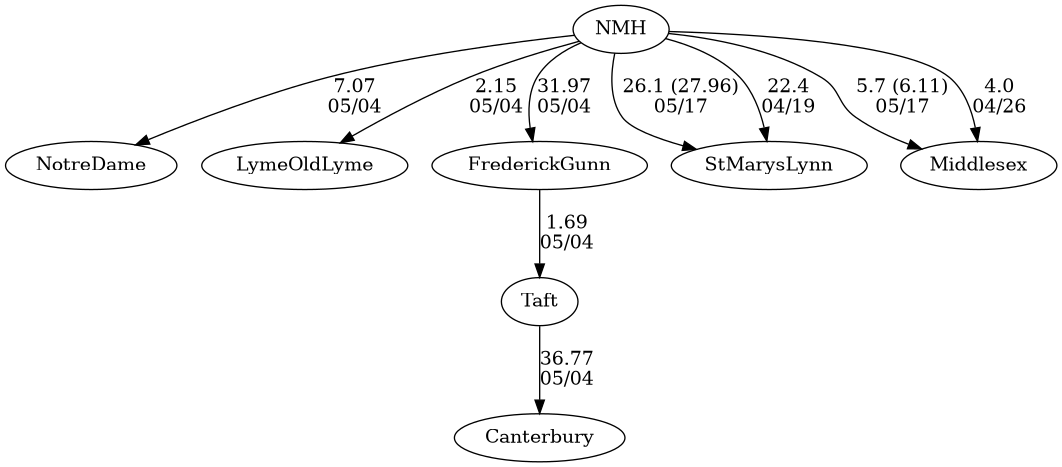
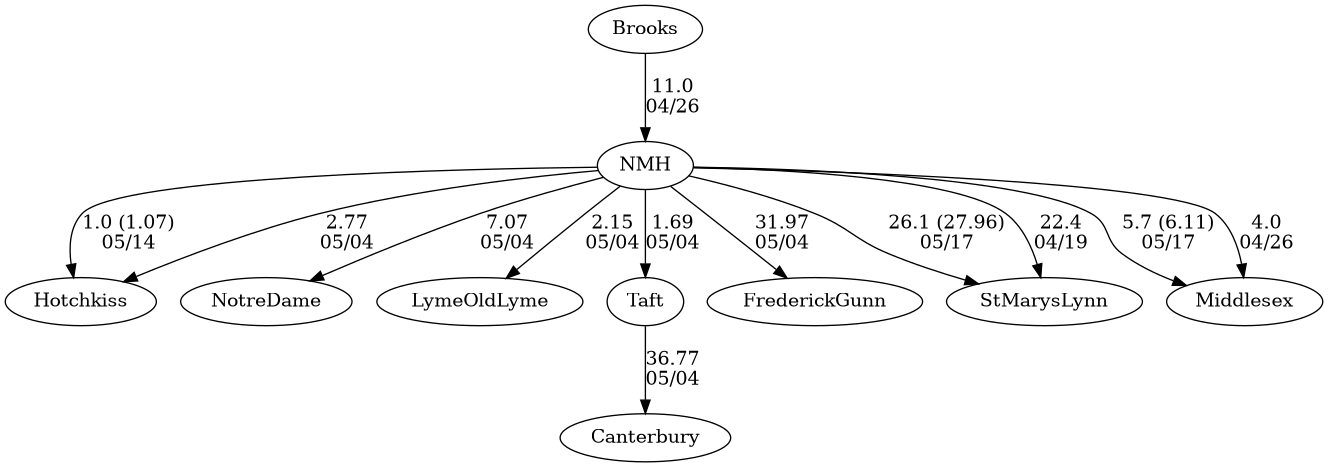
none -> (645, 29)
(540, 227) -> (645, 227)
none -> (81, 302)
